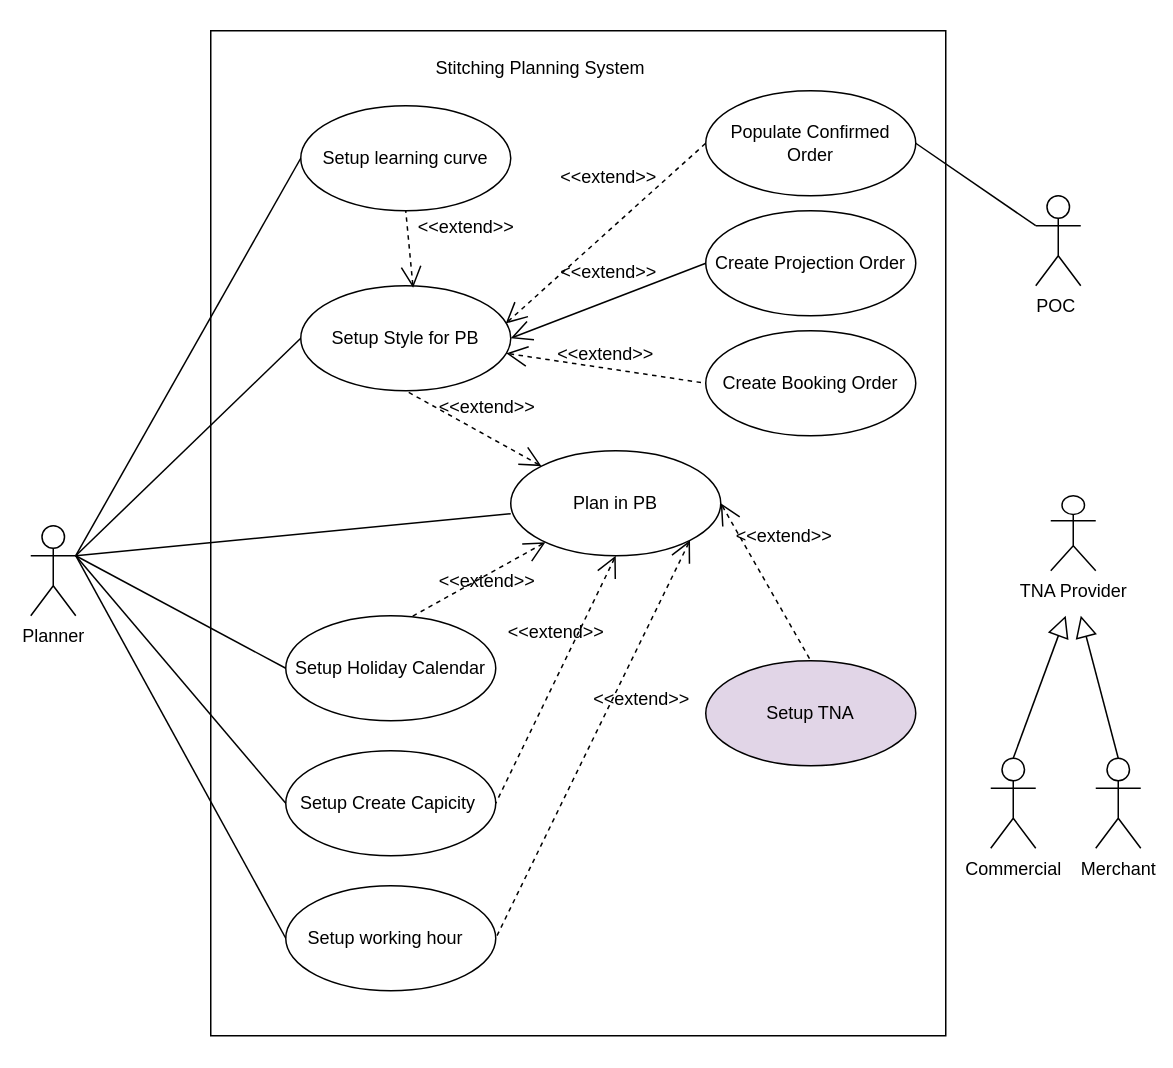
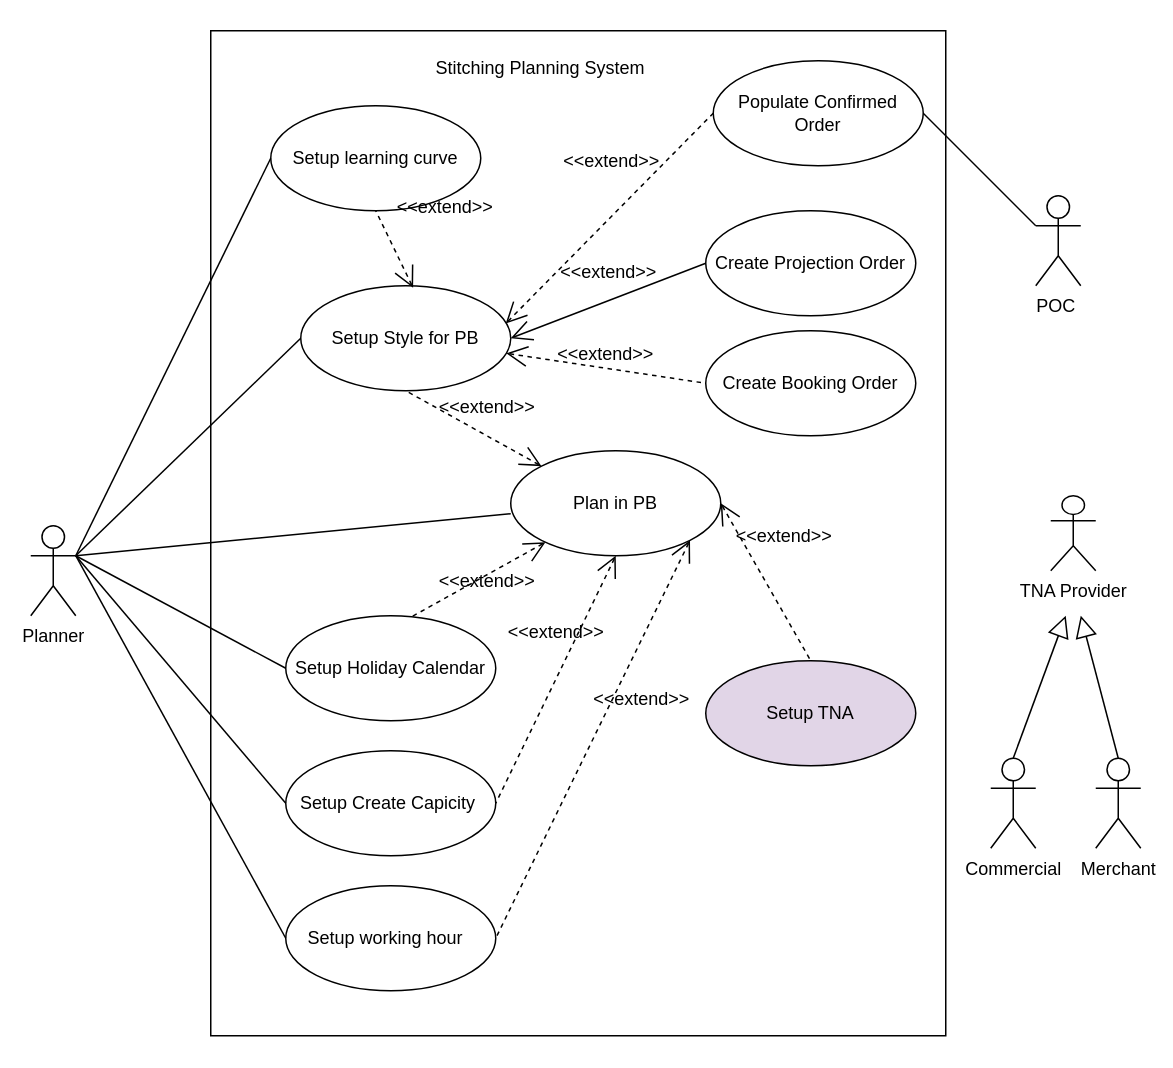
(811, 143) -> (818, 113)
(406, 158) -> (376, 158)
